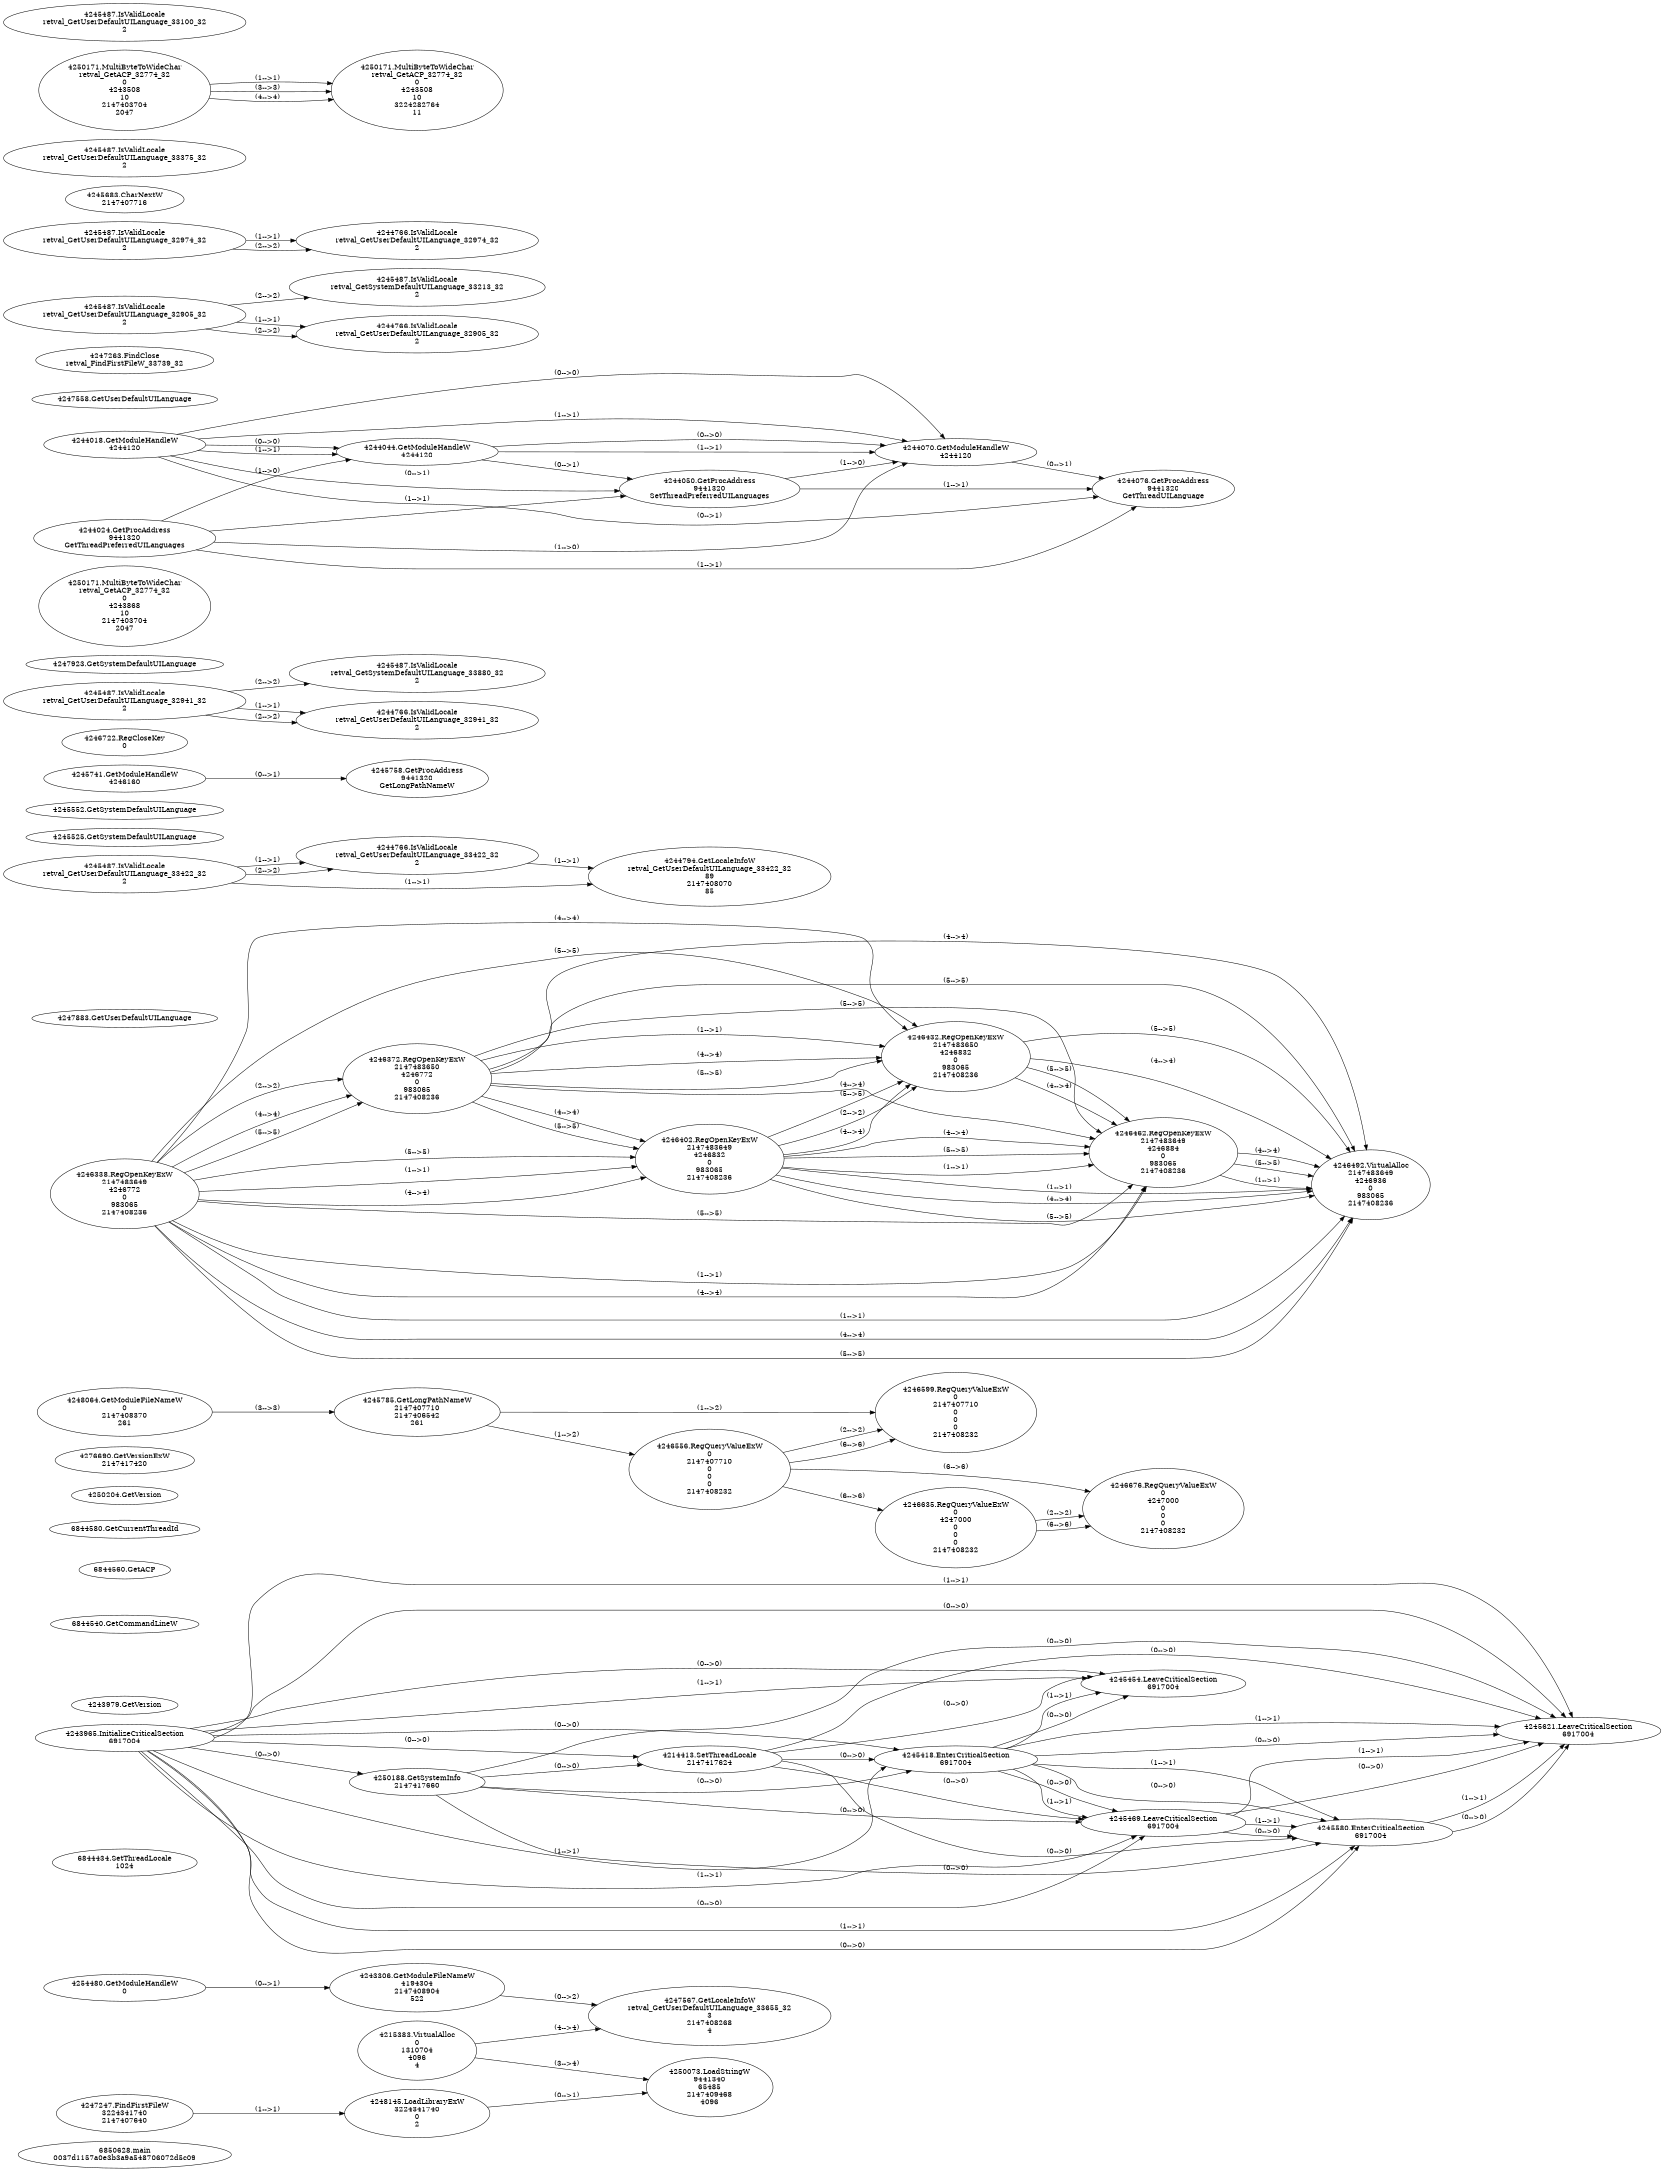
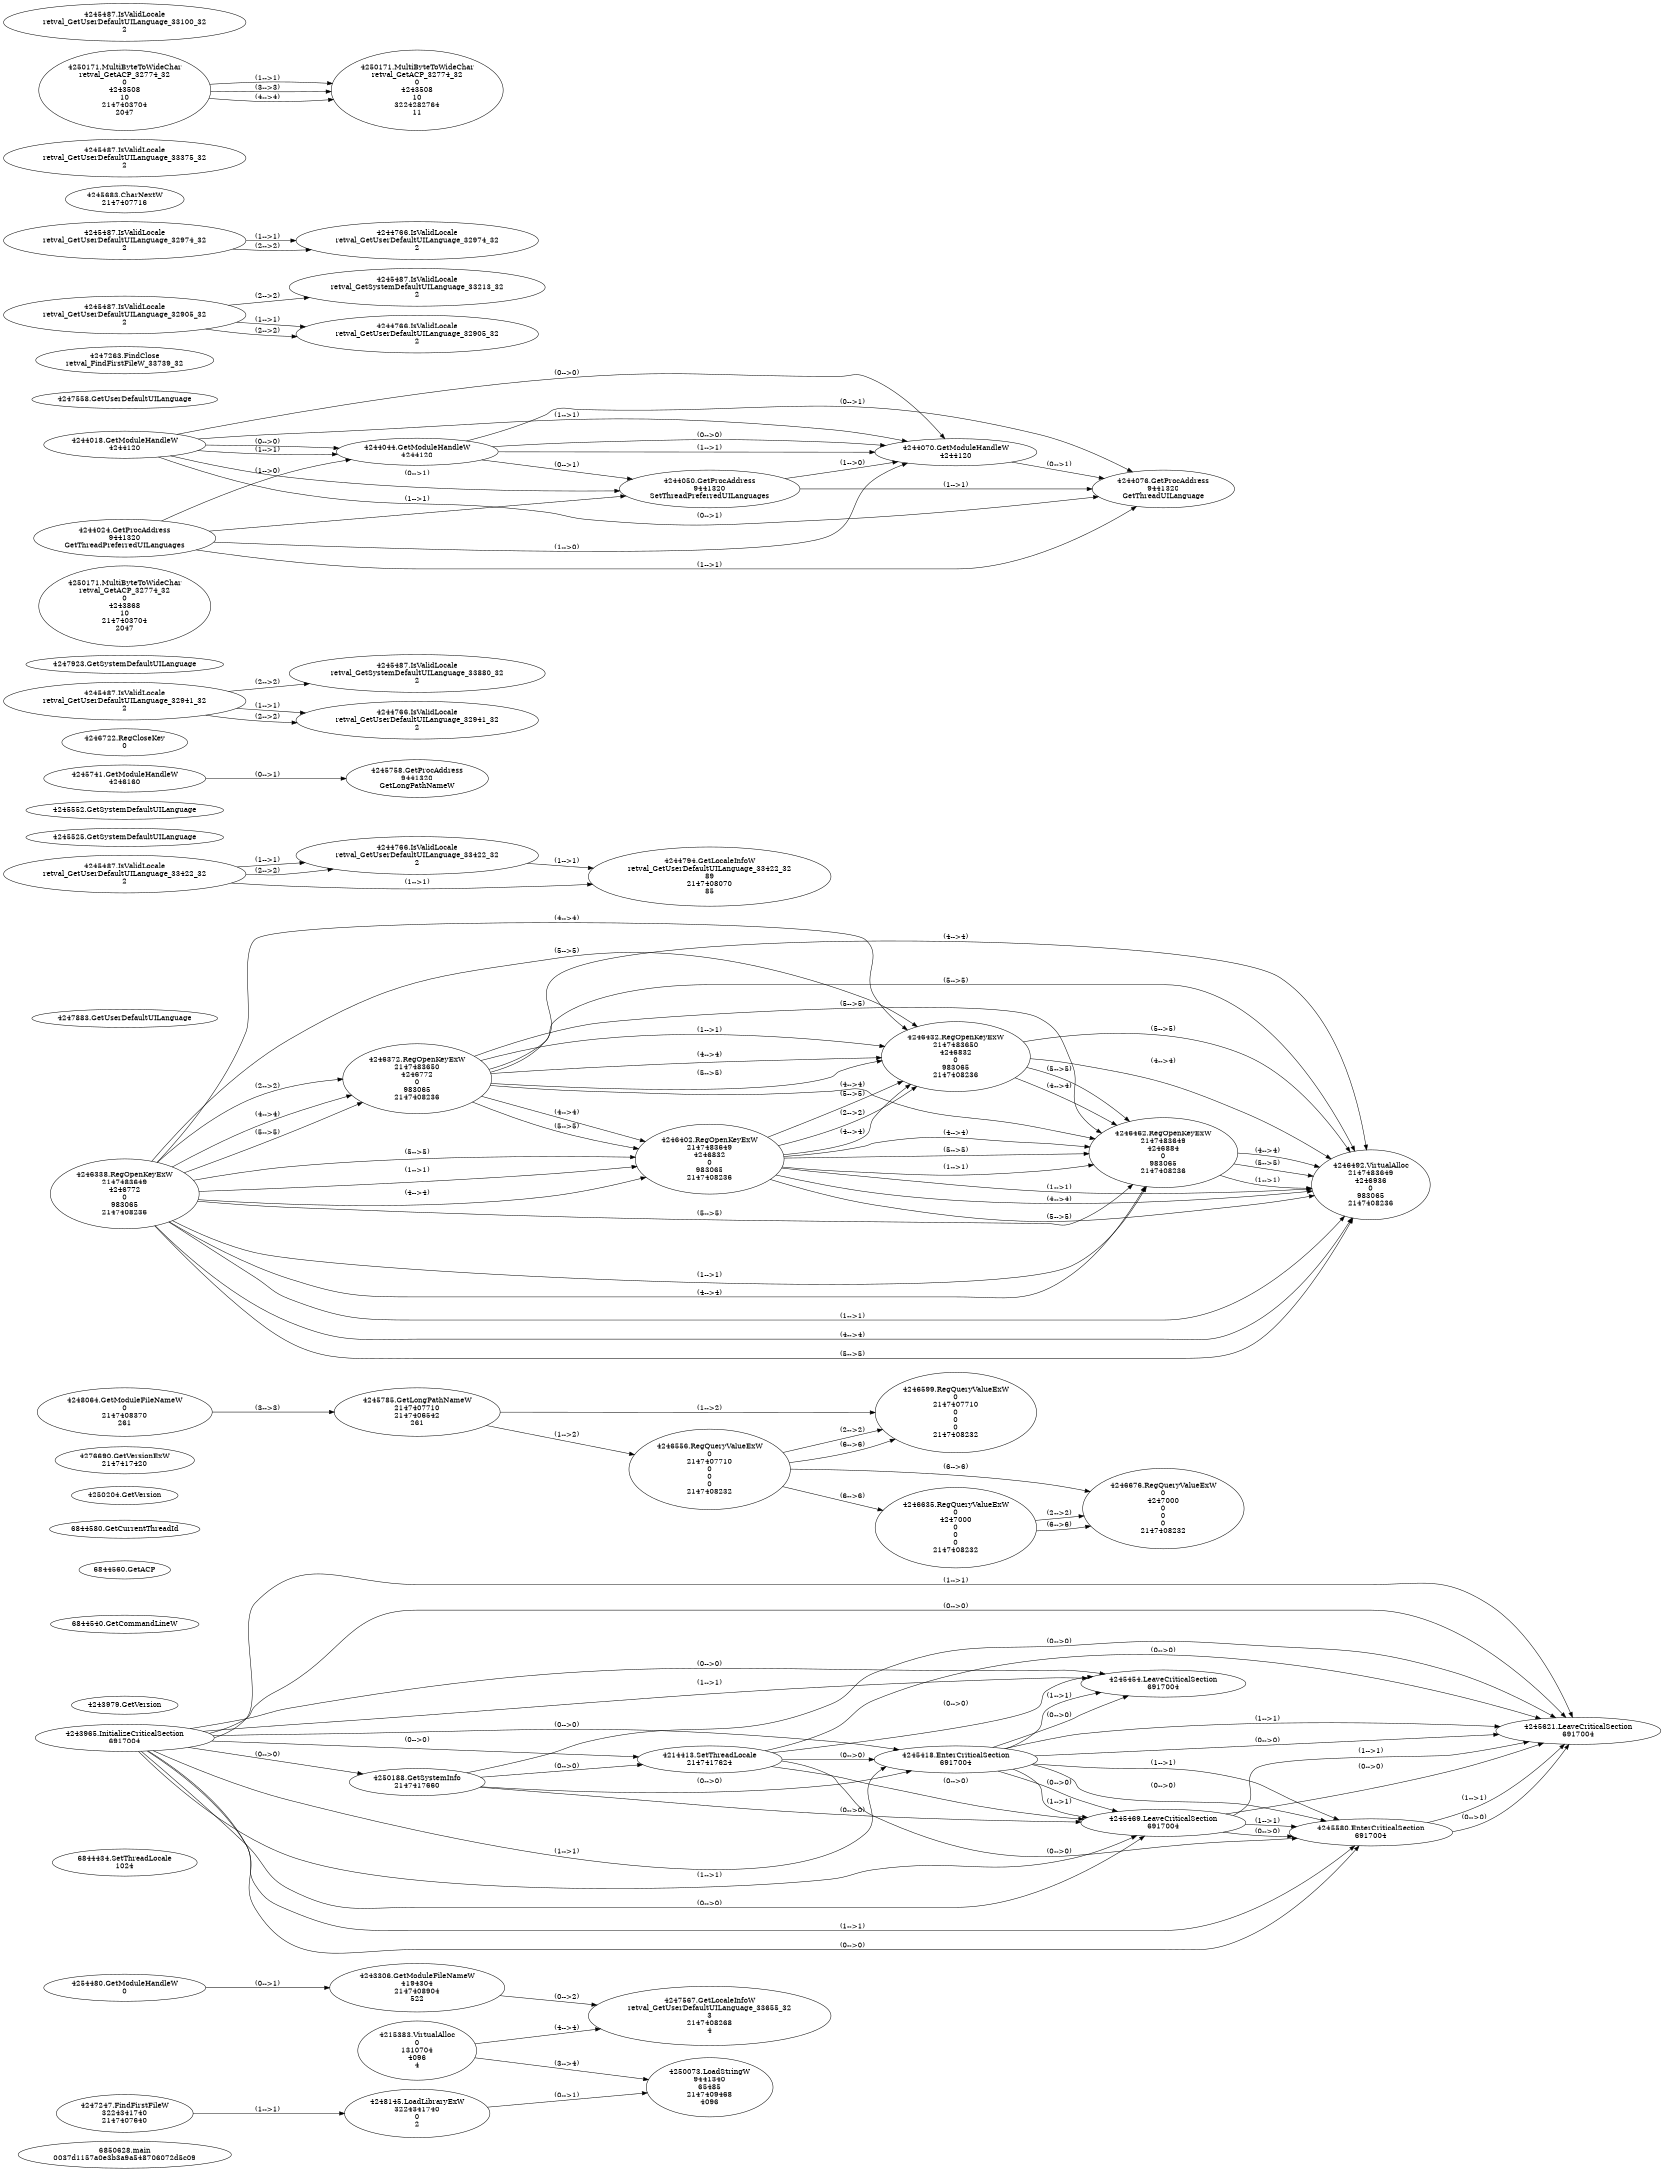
none -> (799, 406)
(847, 1871) -> none
